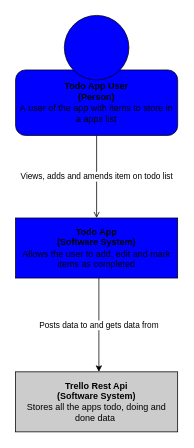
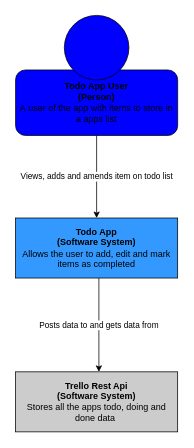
(96, 213) -> (96, 211)
(96, 248) -> (96, 248)
